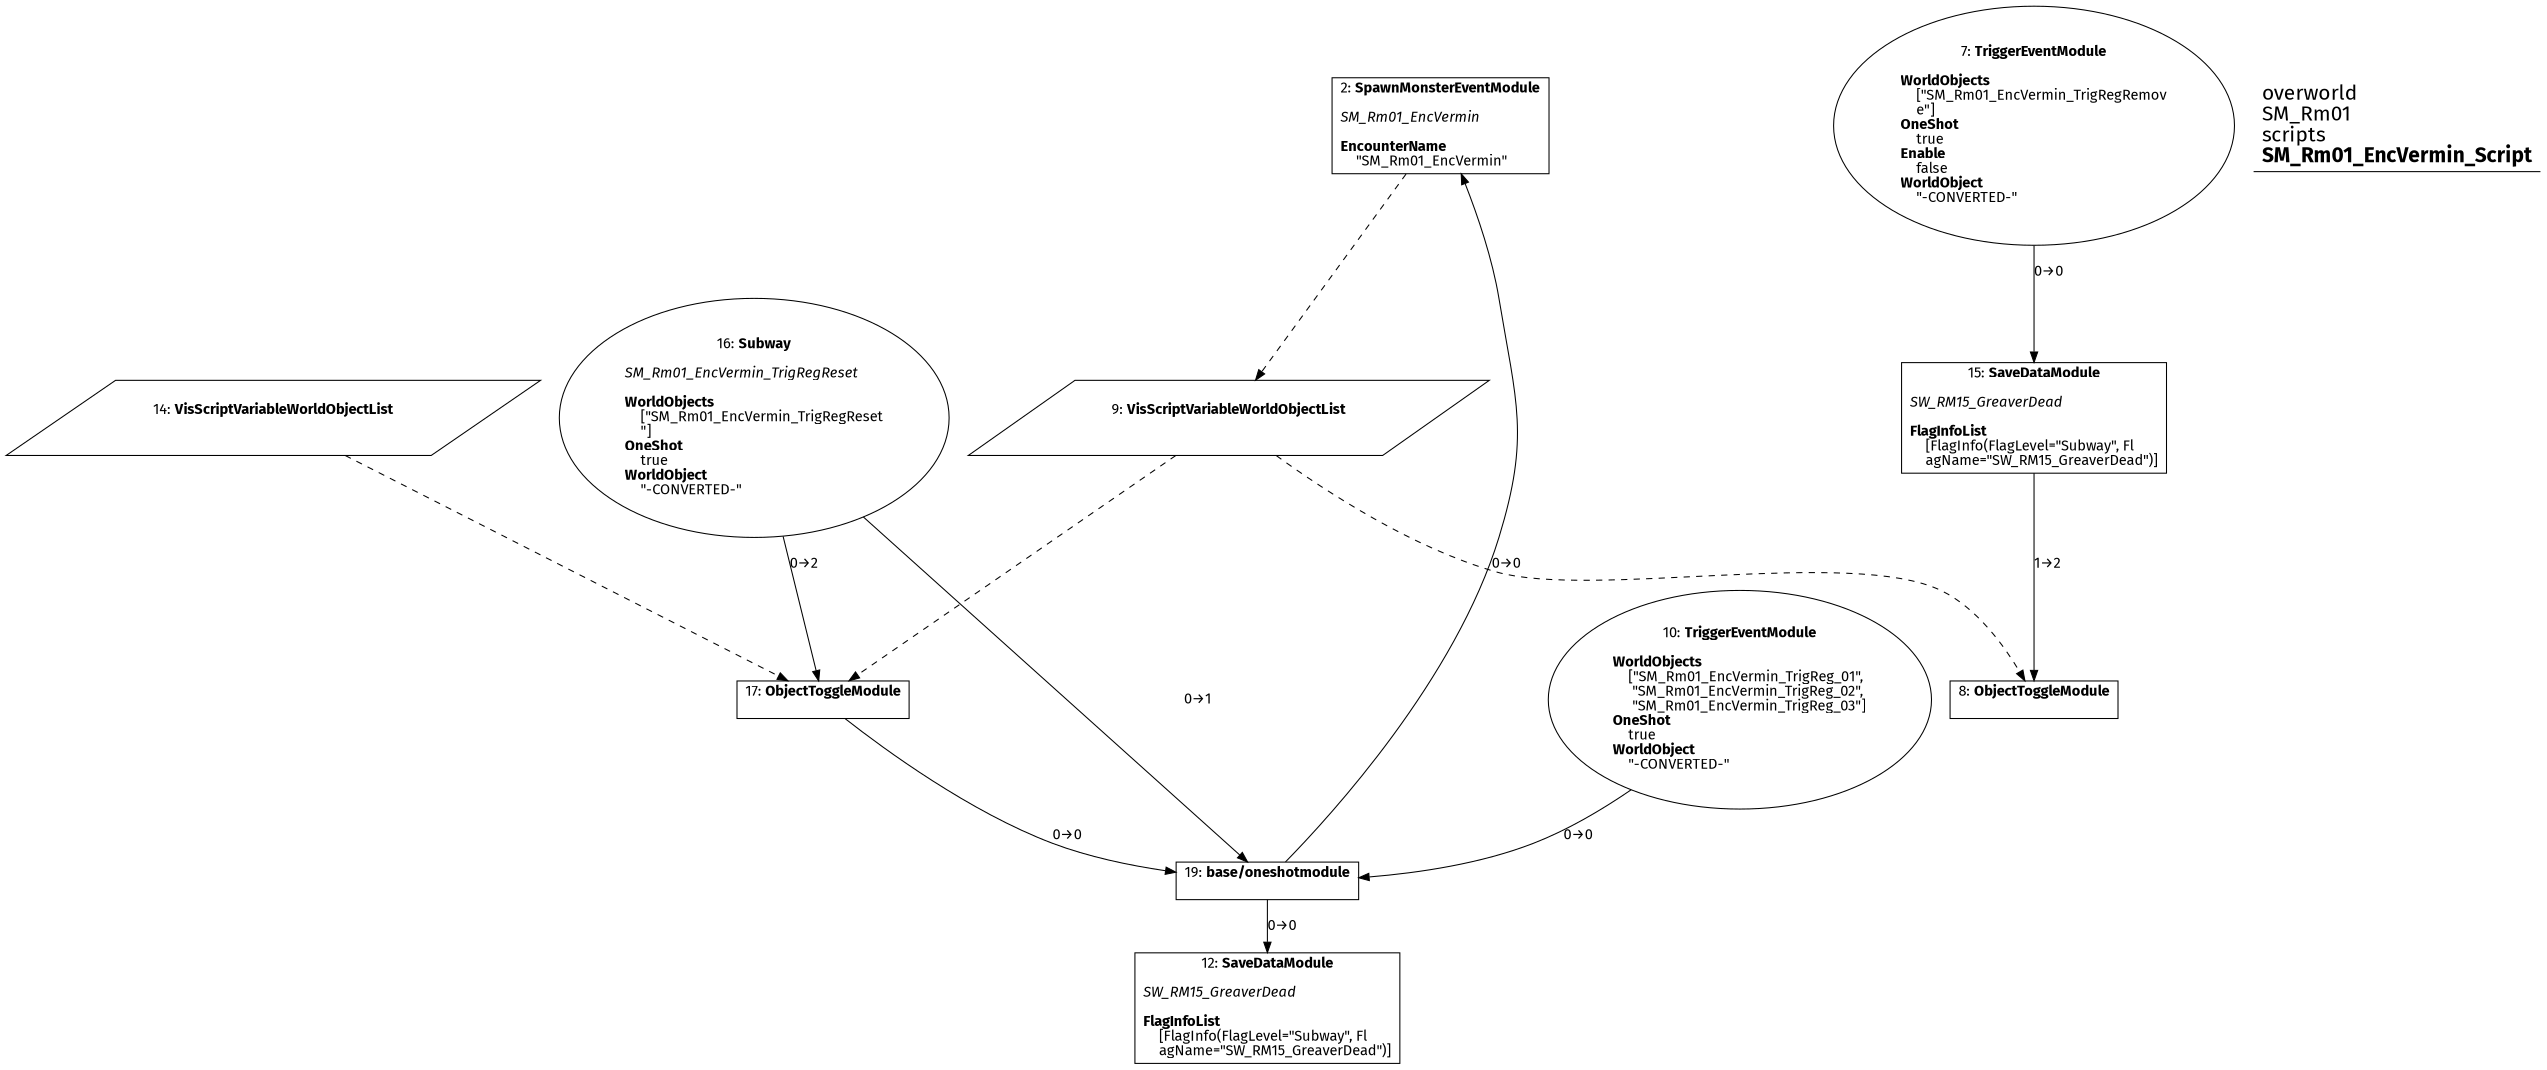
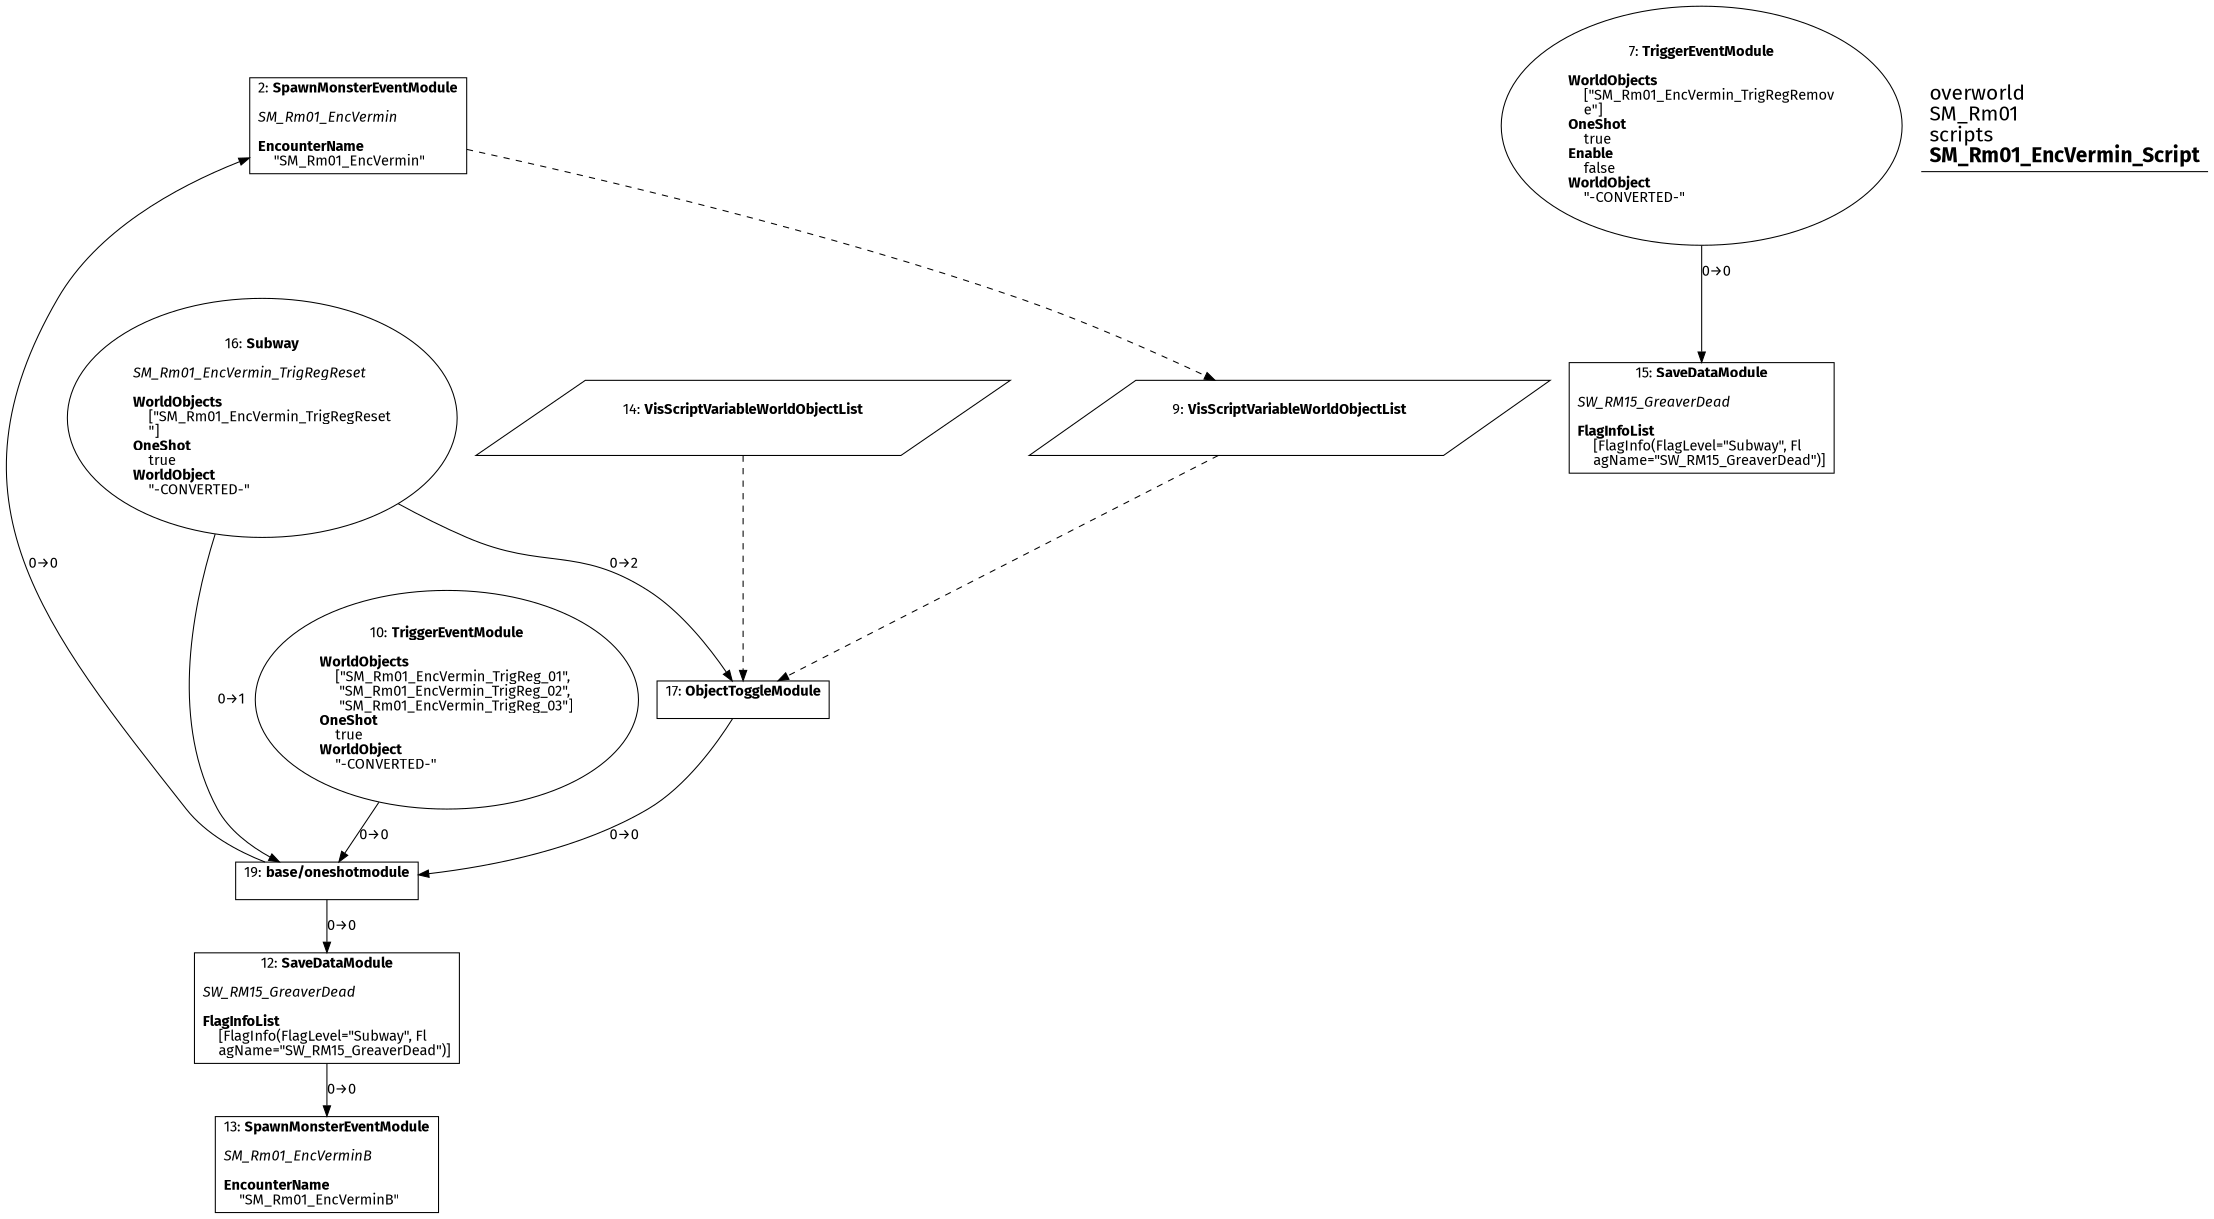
(2034, 700) -> none
none -> (327, 1165)
